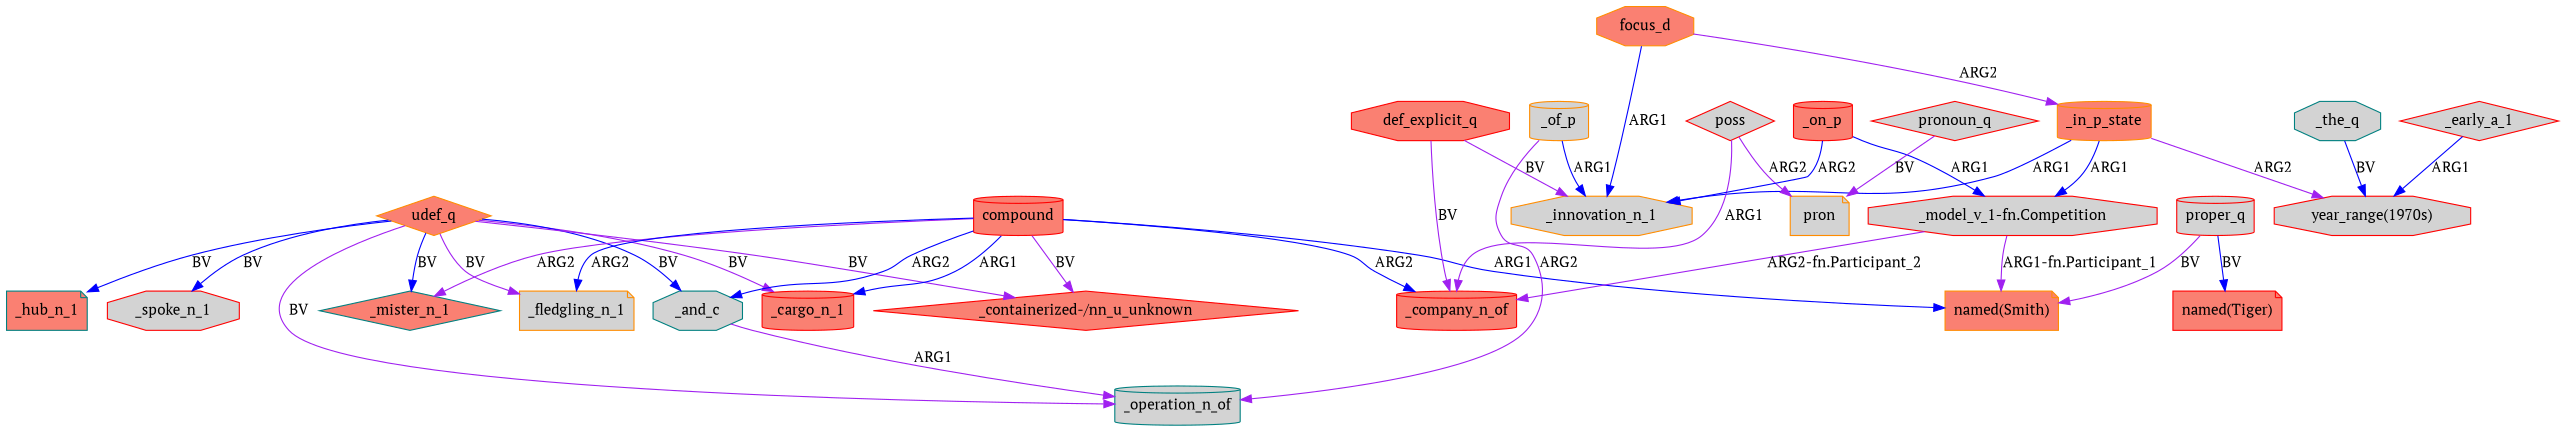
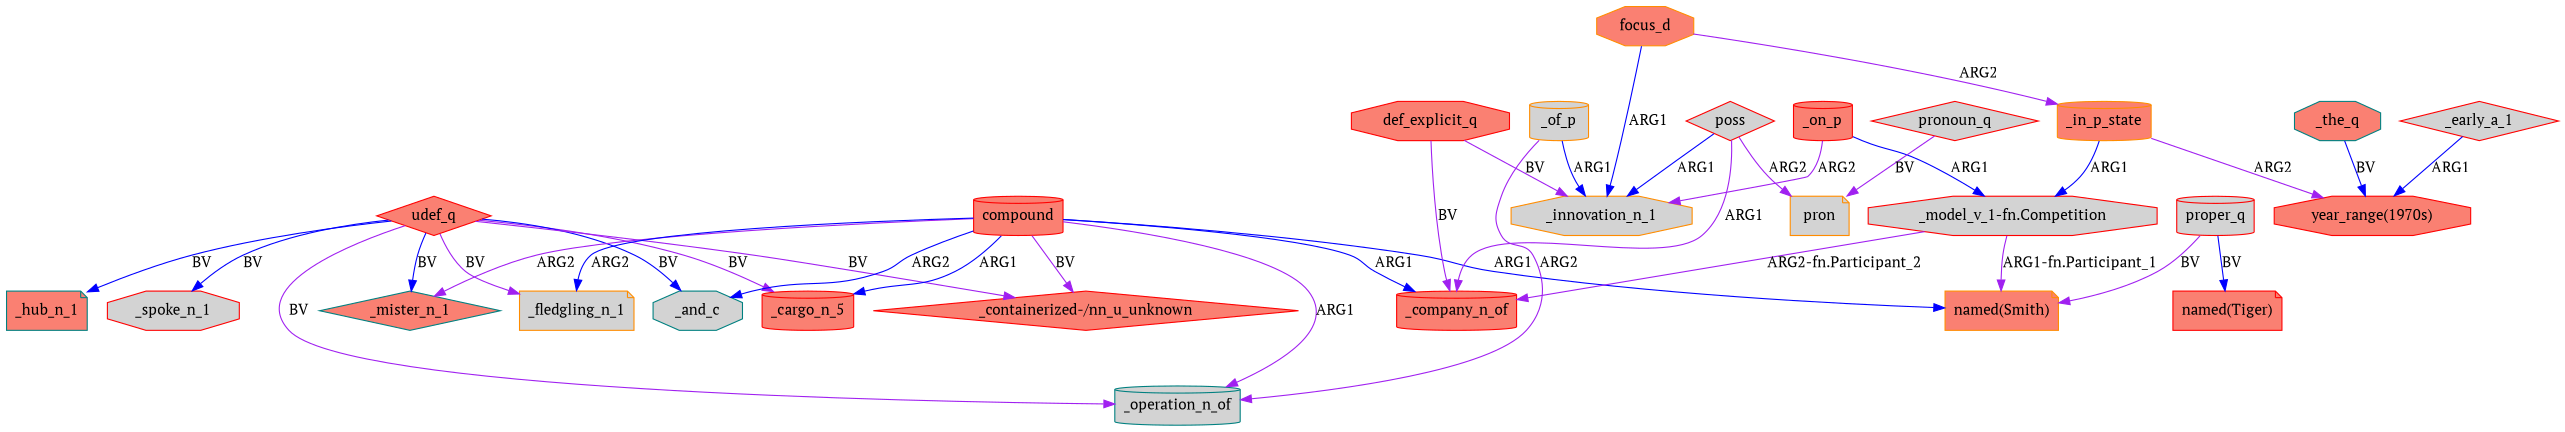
(2338, 121) -> (2338, 121)
(1784, 182) -> (1763, 186)
(1879, 193) -> (1675, 162)
(434, 216) -> (434, 216)
(2372, 216) -> (2372, 216)
(1394, 263) -> (1394, 263)
(808, 311) -> (808, 311)
(916, 365) -> (1255, 261)
